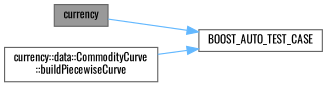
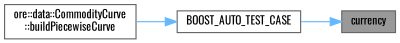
(148, 25) -> (316, 22)
(81, 65) -> (70, 22)
